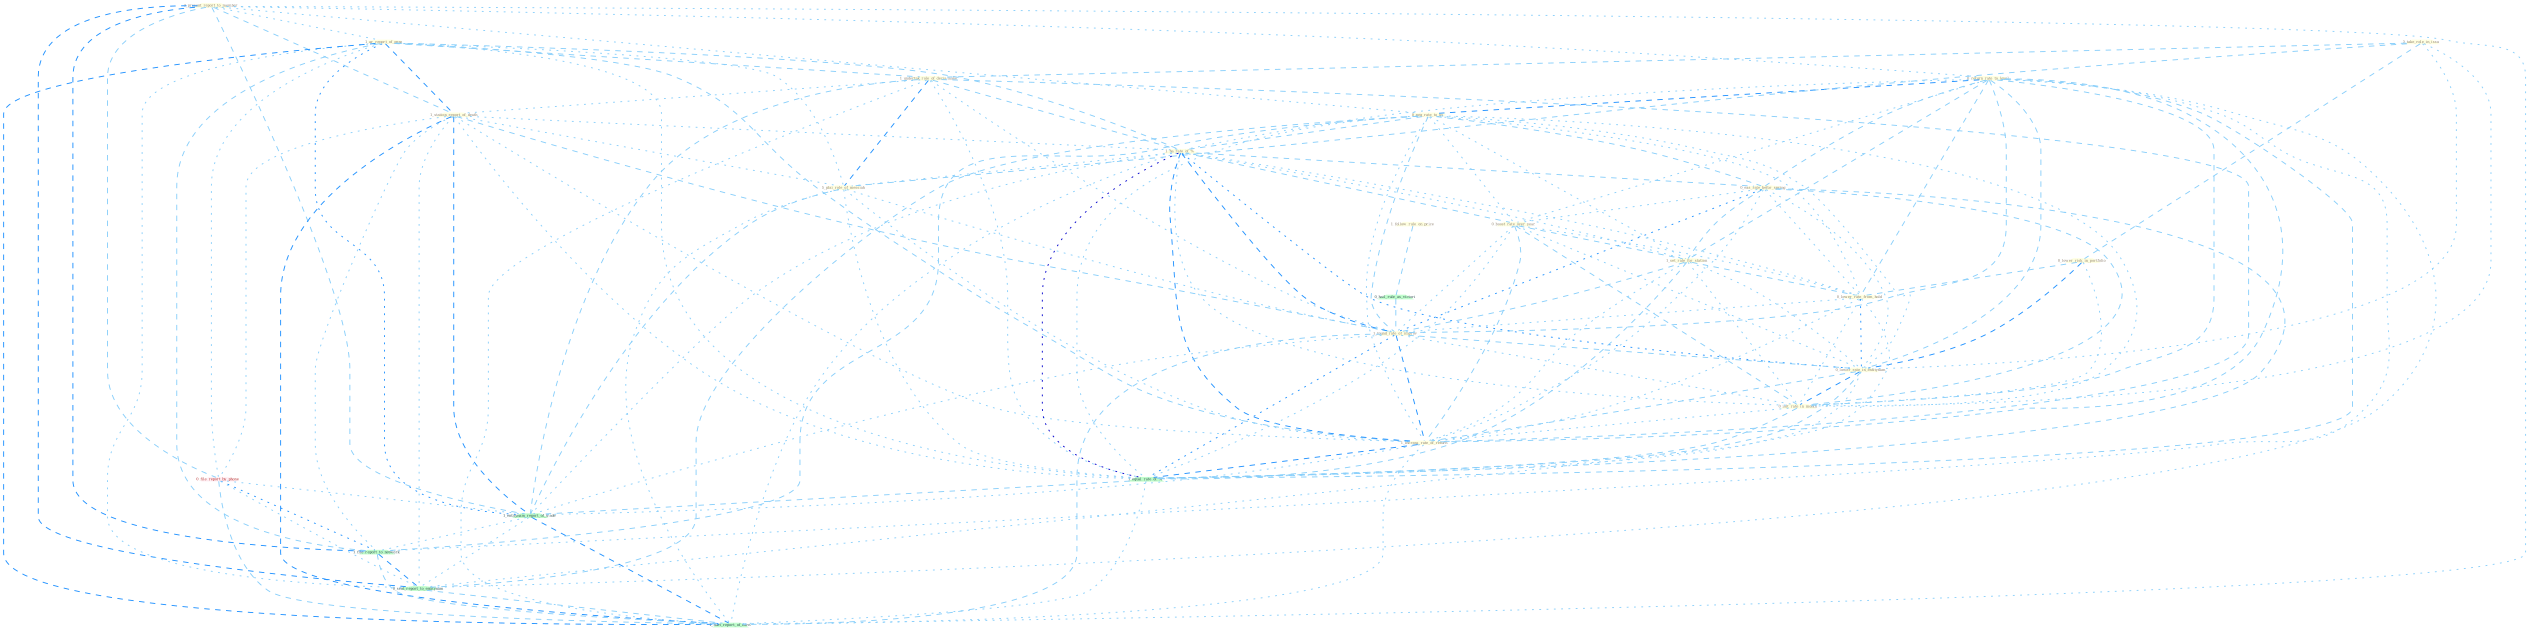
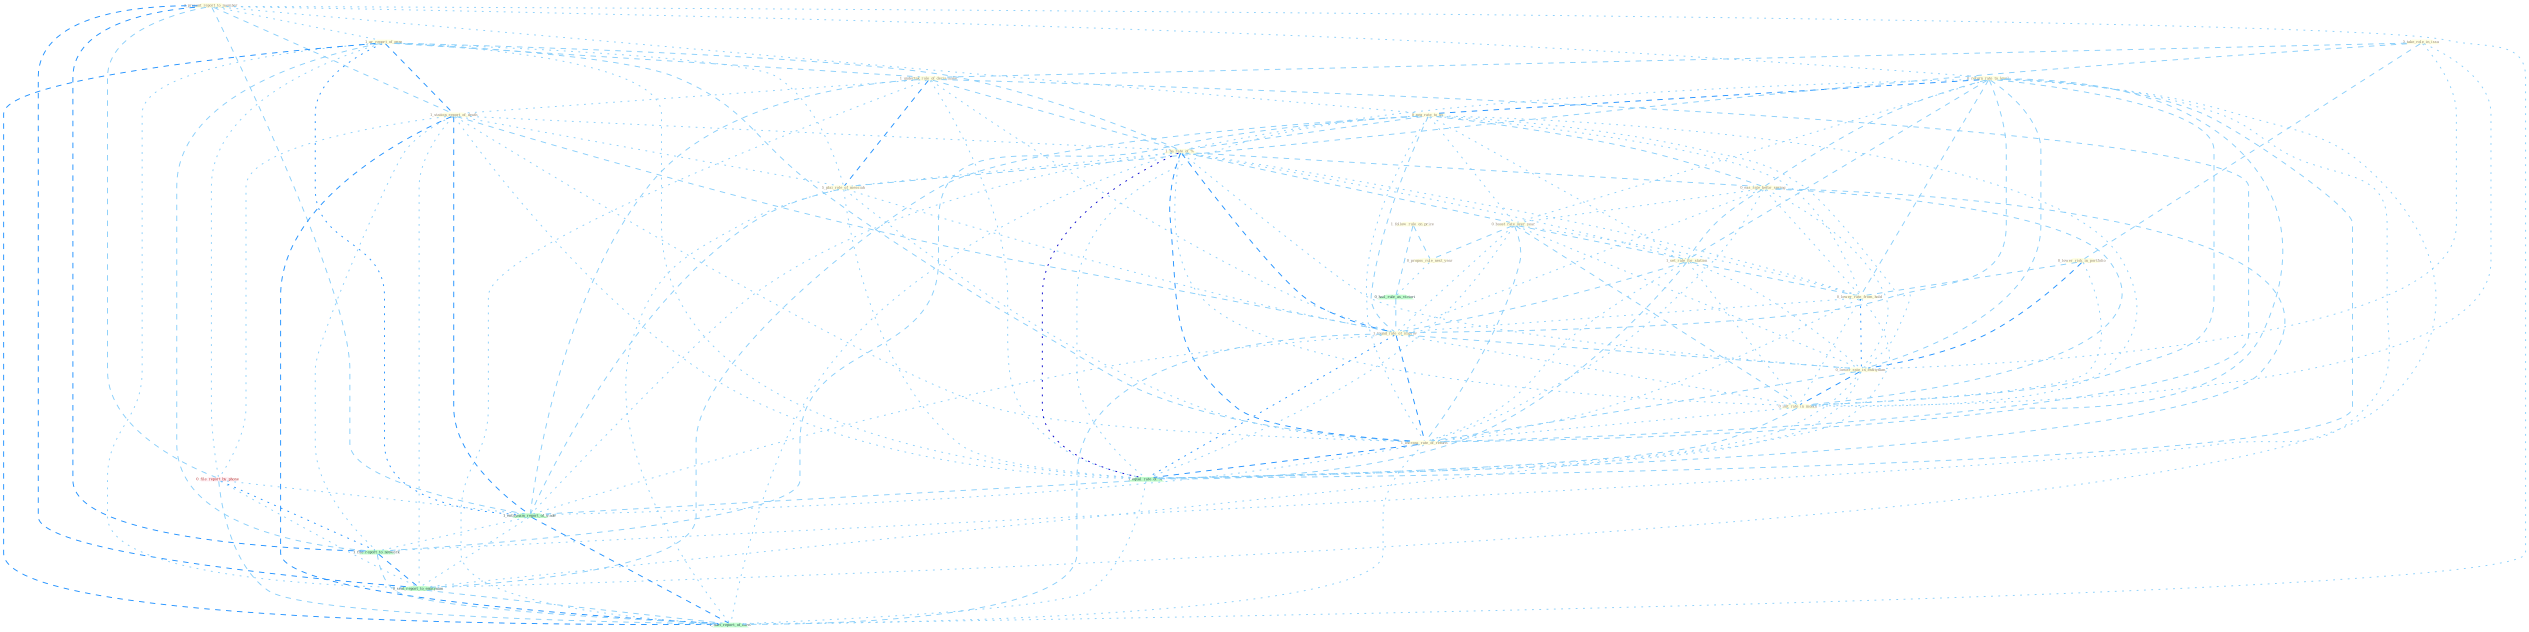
(1598, 253) -> (1598, 253)
none -> (1430, 261)
(1545, 336) -> (1545, 336)
(1521, 465) -> (1521, 465)
